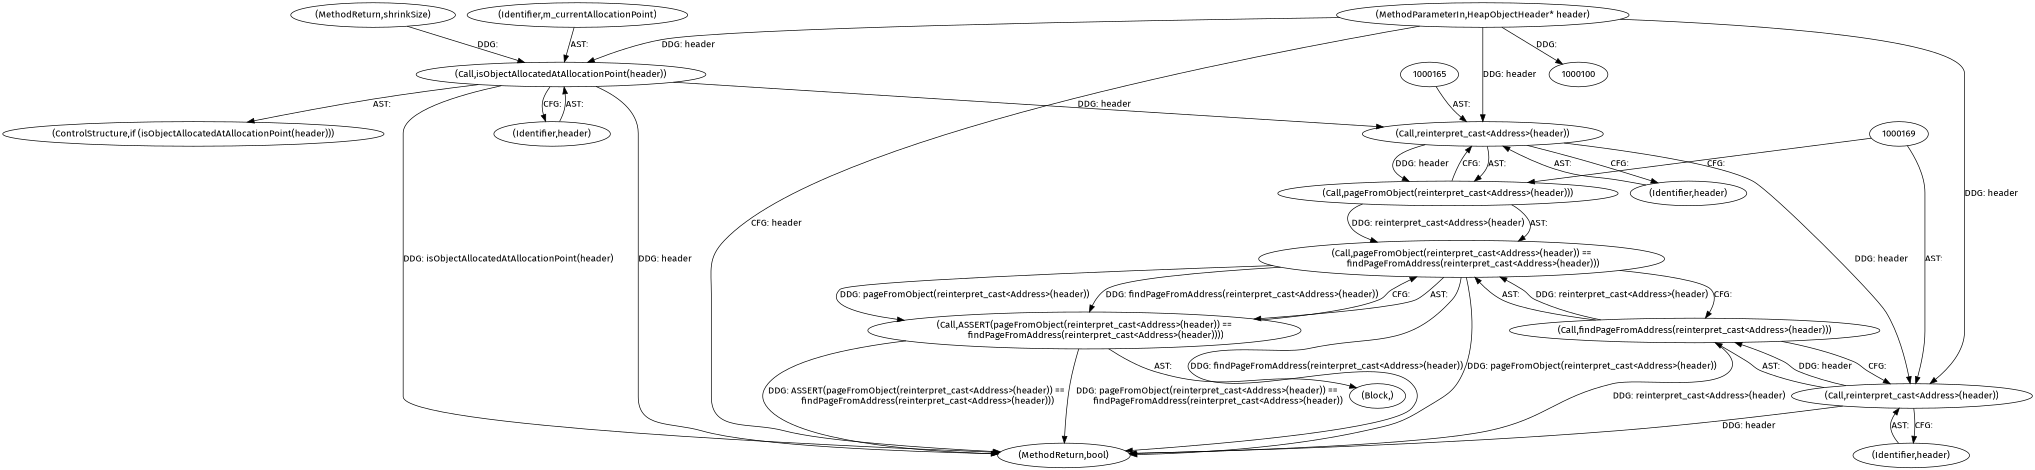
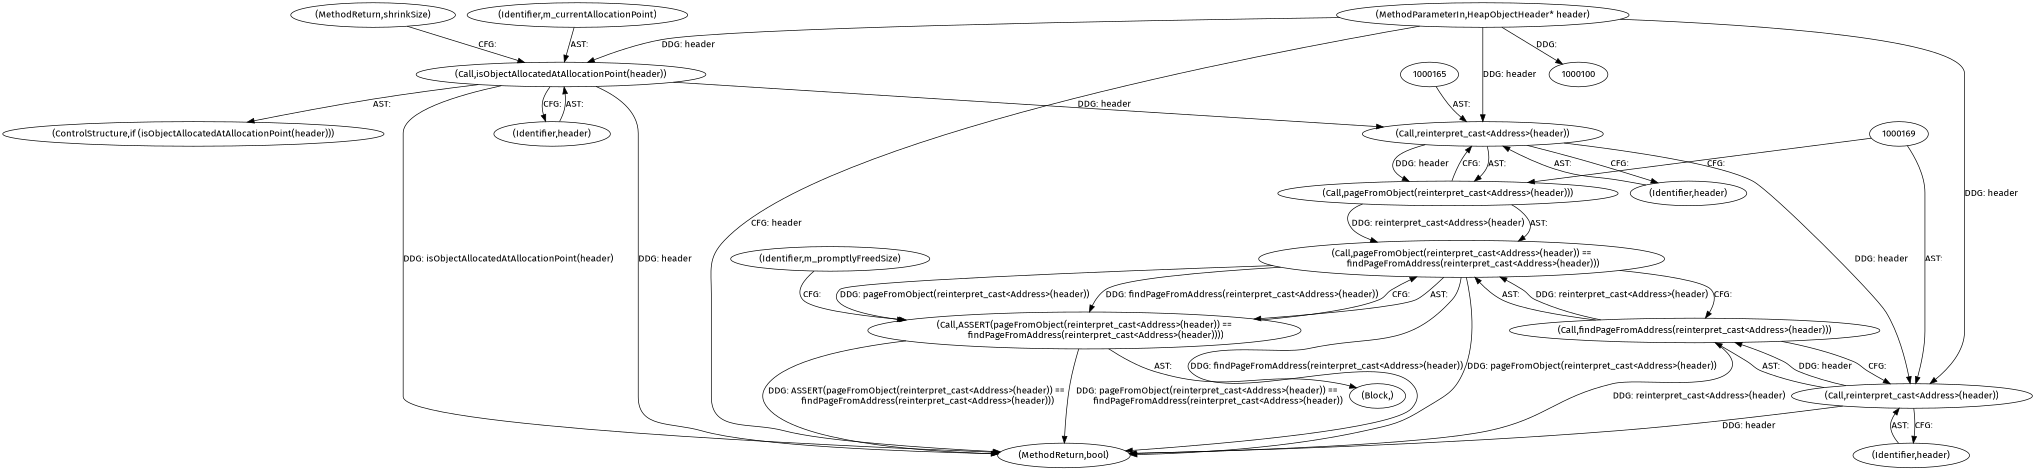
(489, 45) -> (489, 45)
none -> (830, 259)
